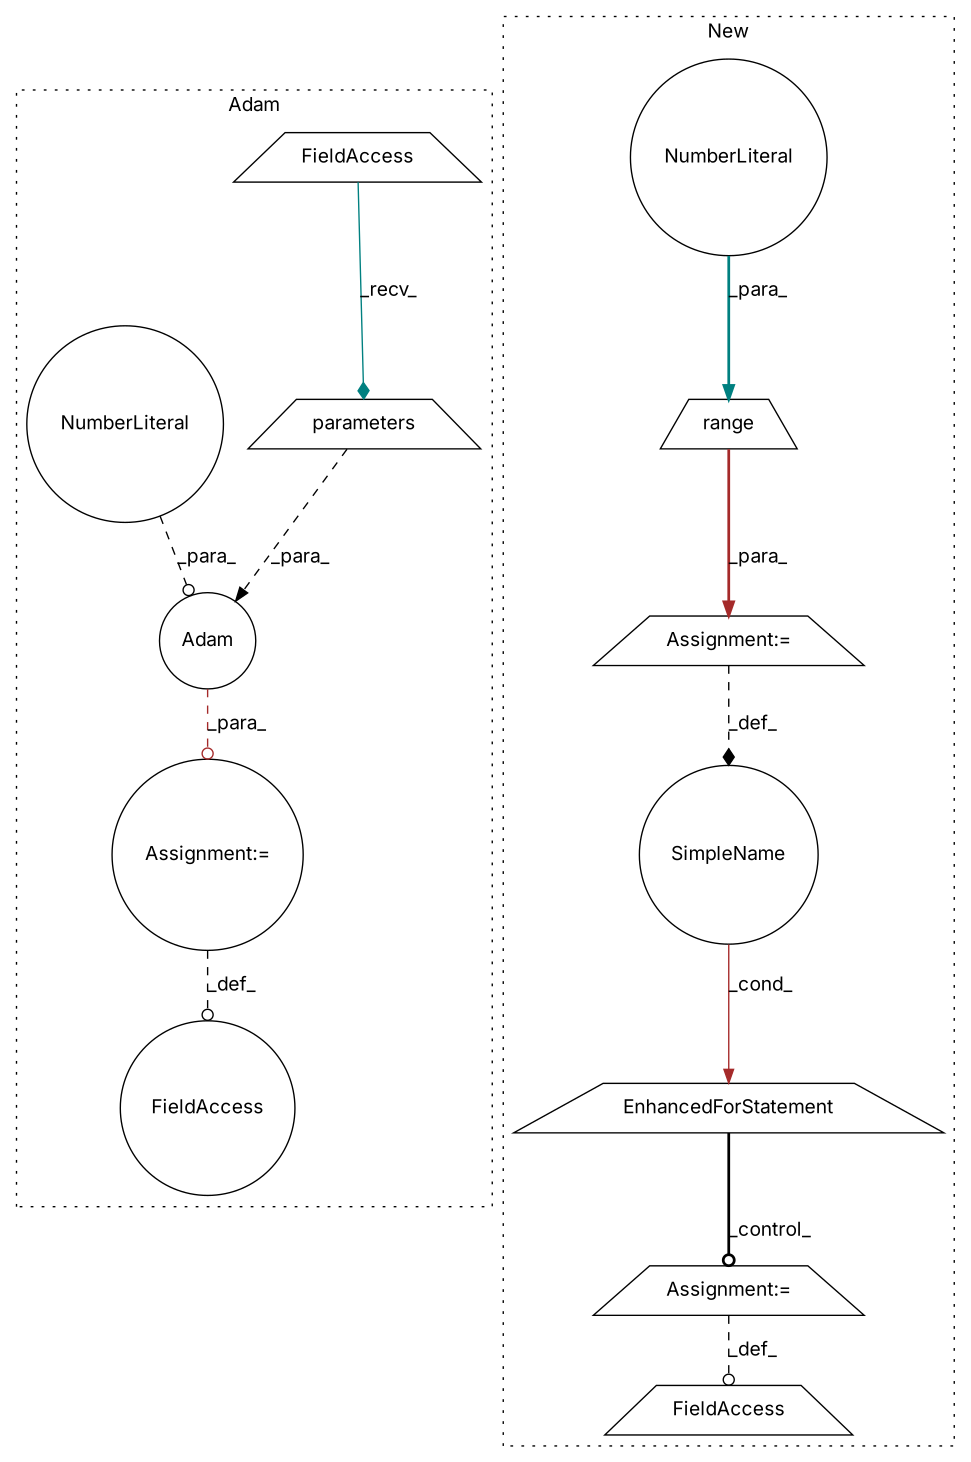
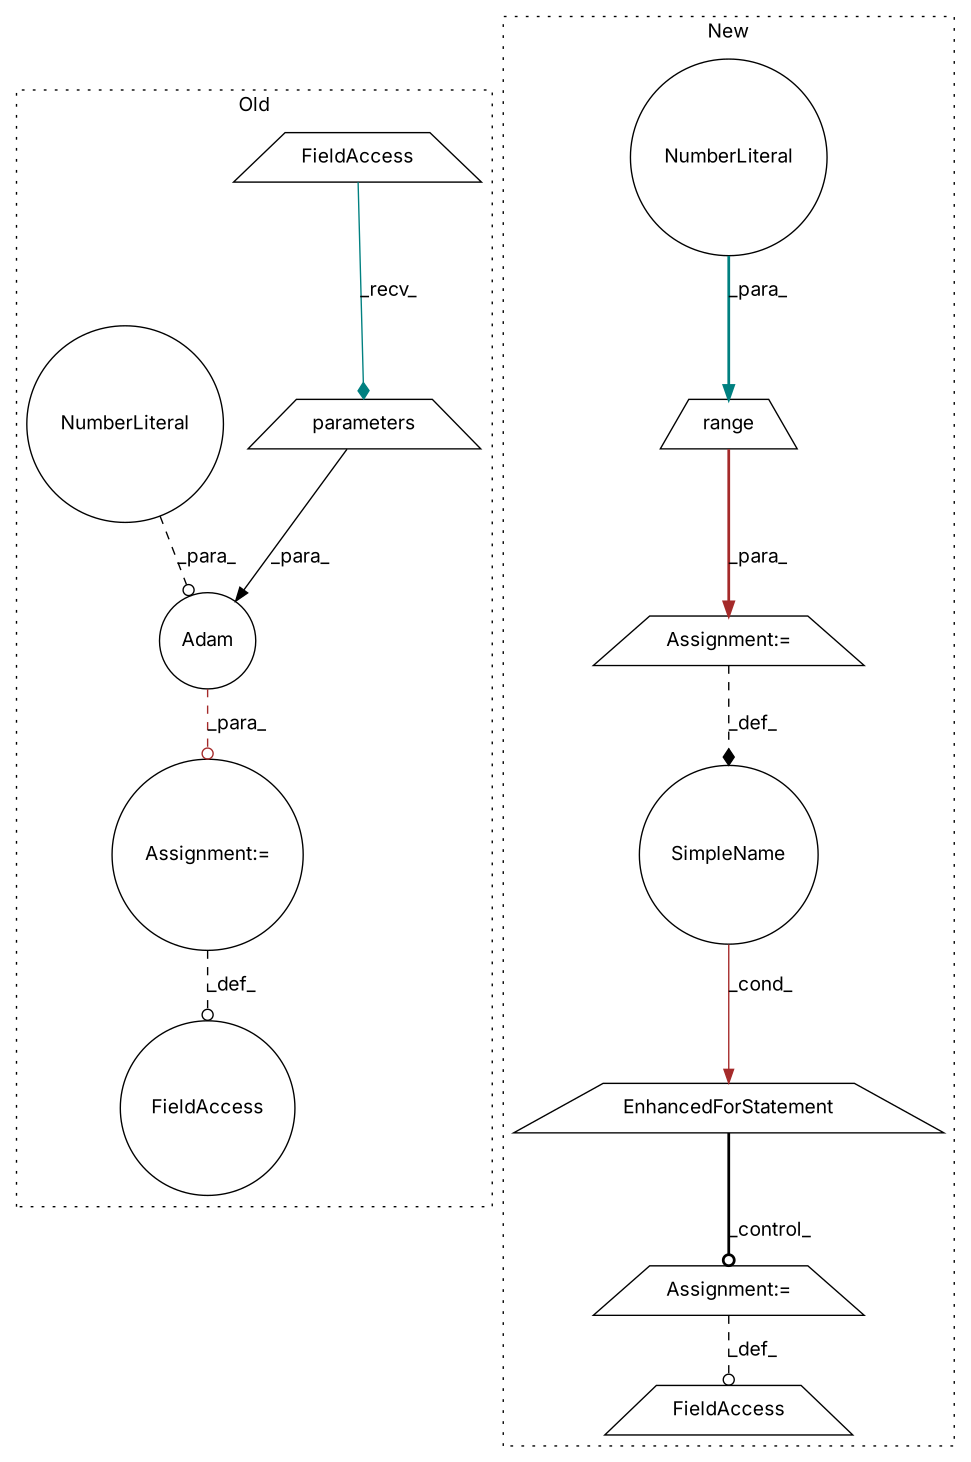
(254, 106) -> (254, 106)
(295, 519) -> (295, 519)
